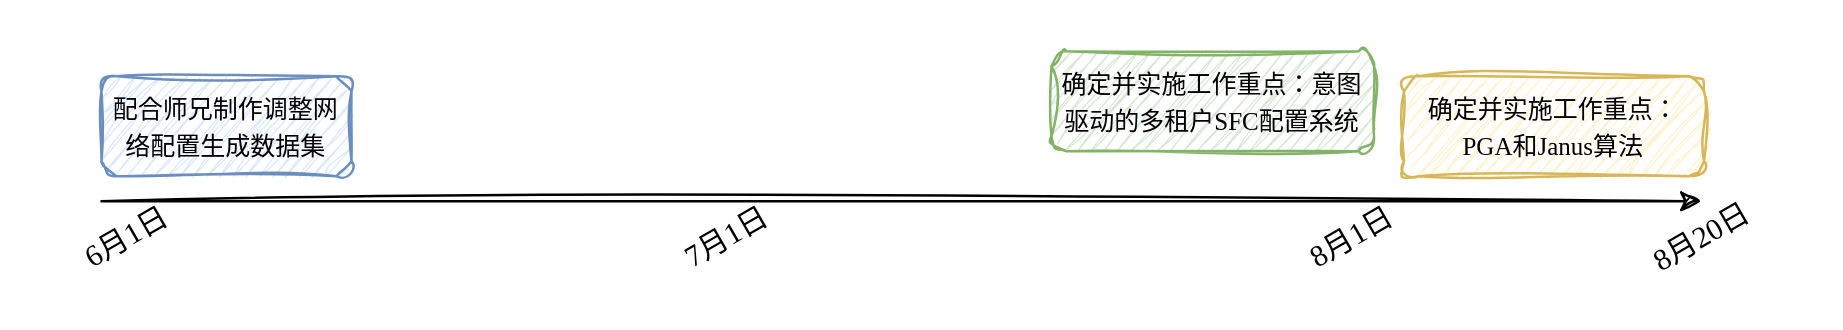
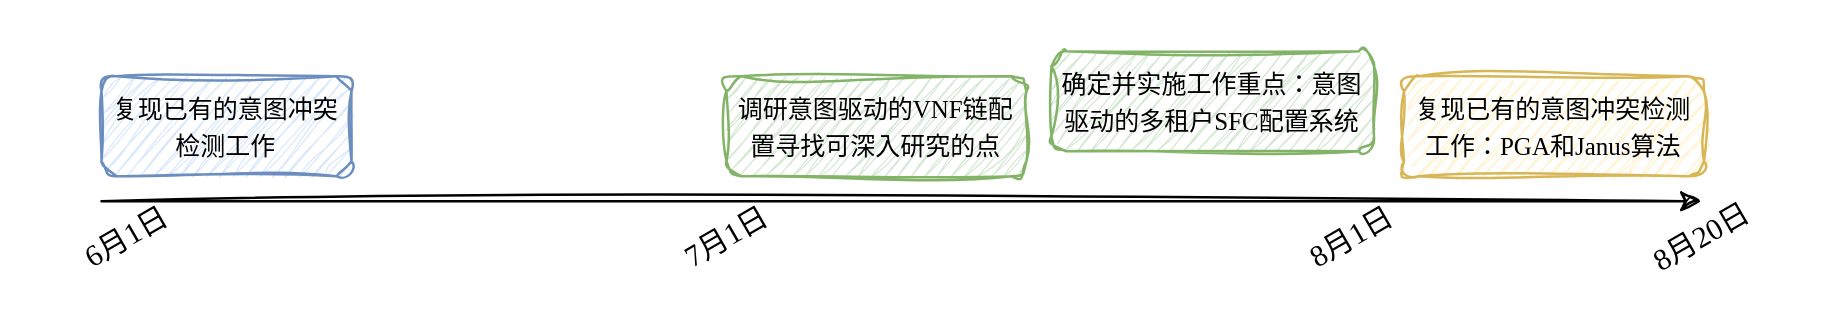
(226, 126) -> (226, 126)
none -> (876, 126)
(1554, 126) -> (1554, 126)
